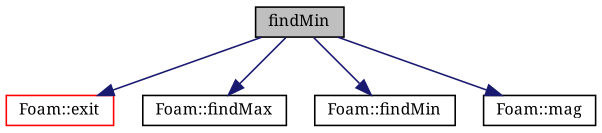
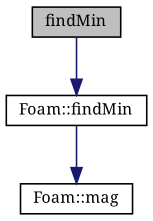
(412, 64) -> (77, 147)
(60, 110) -> none
(215, 110) -> none
